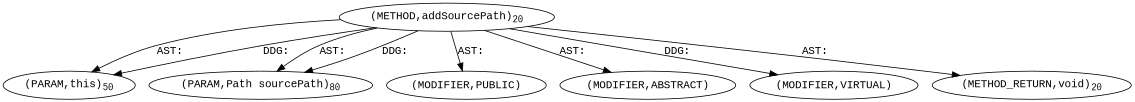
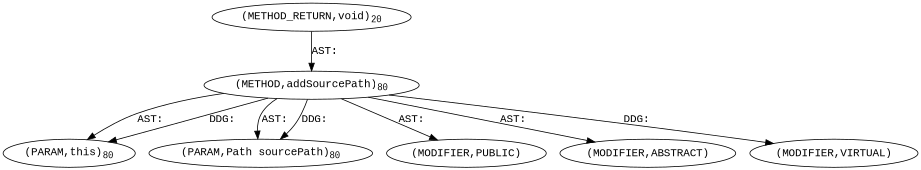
(518, 16) -> (383, 84)
(740, 50) -> (312, 47)
(108, 84) -> (108, 152)
